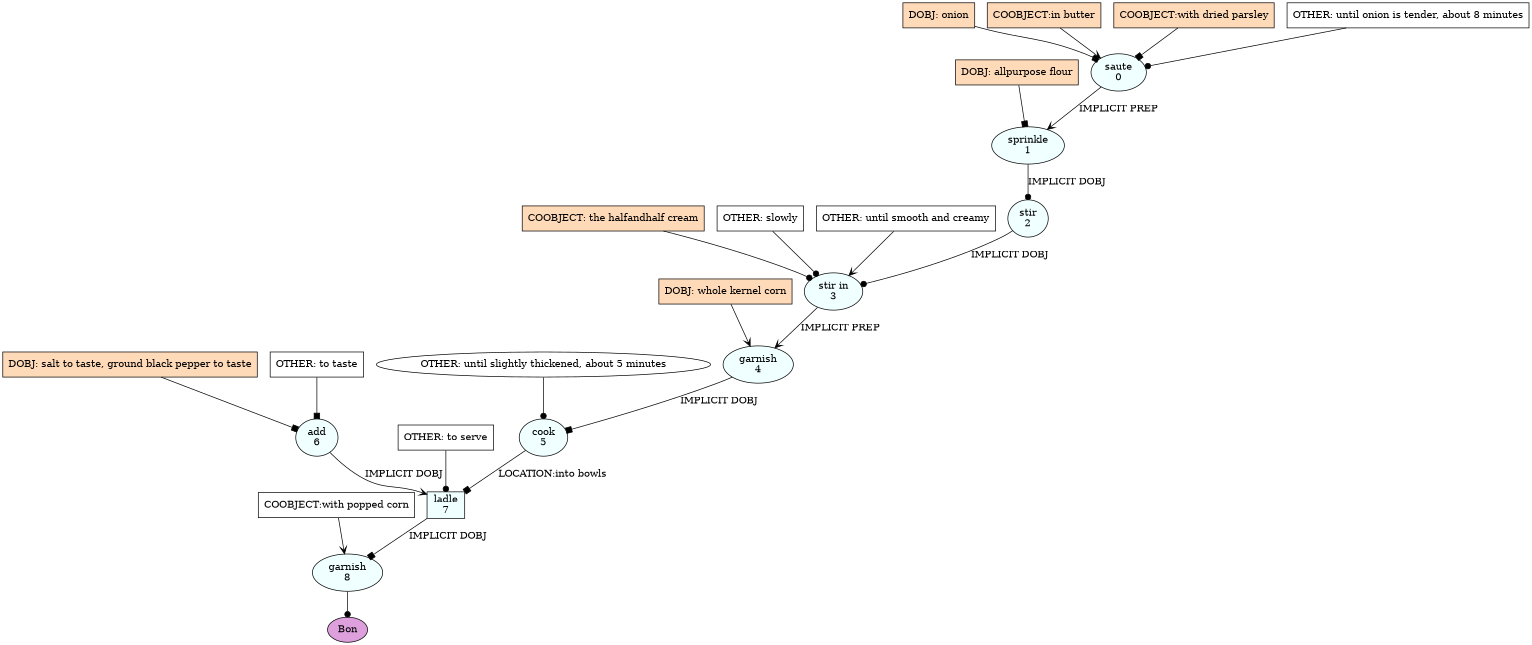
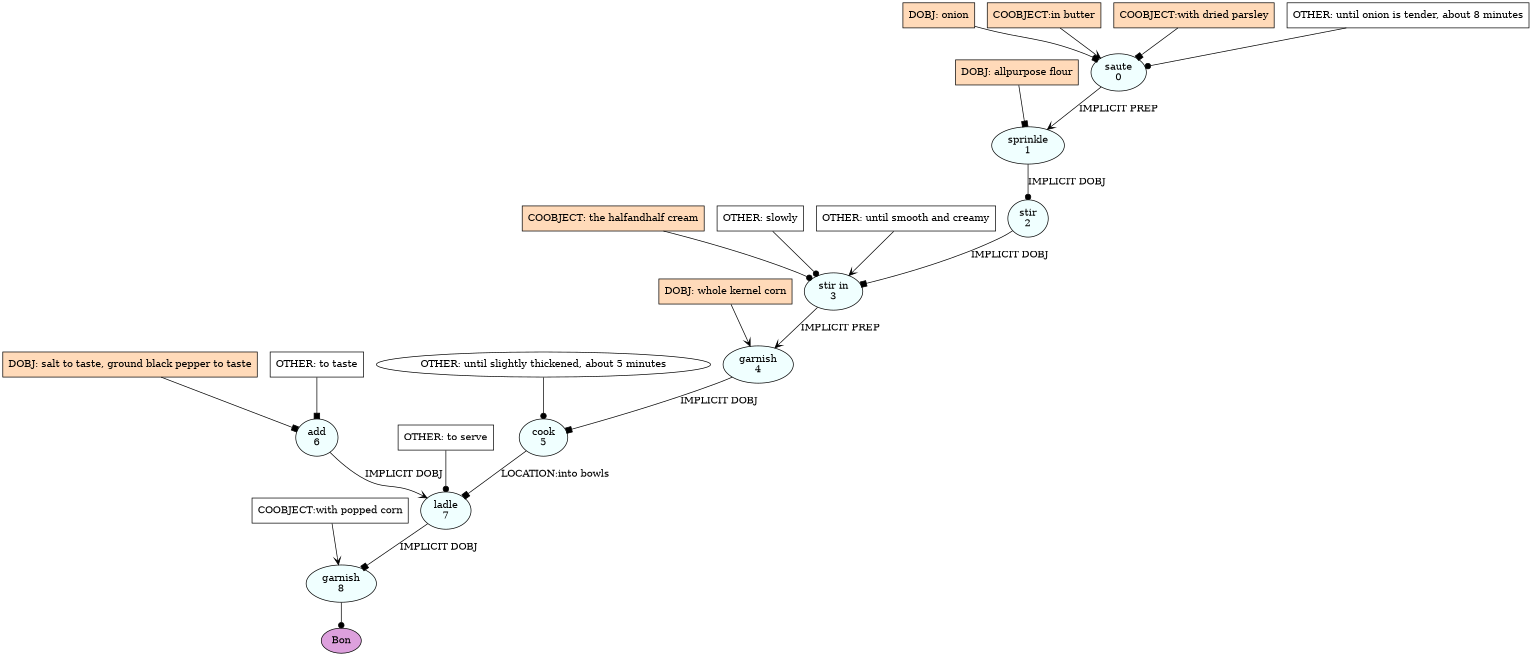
(941, 262) -> (942, 261)
(446, 505) -> (446, 511)
